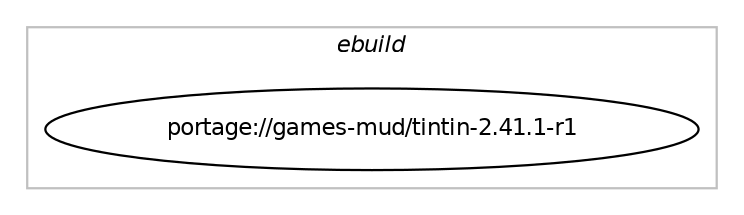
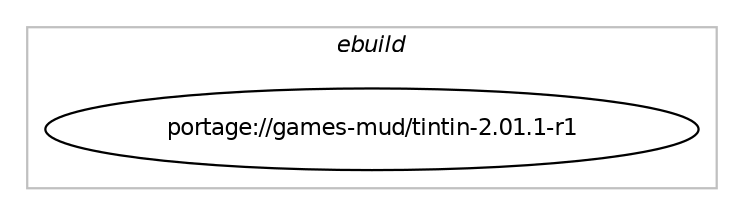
(372, 129) -> (372, 129)
